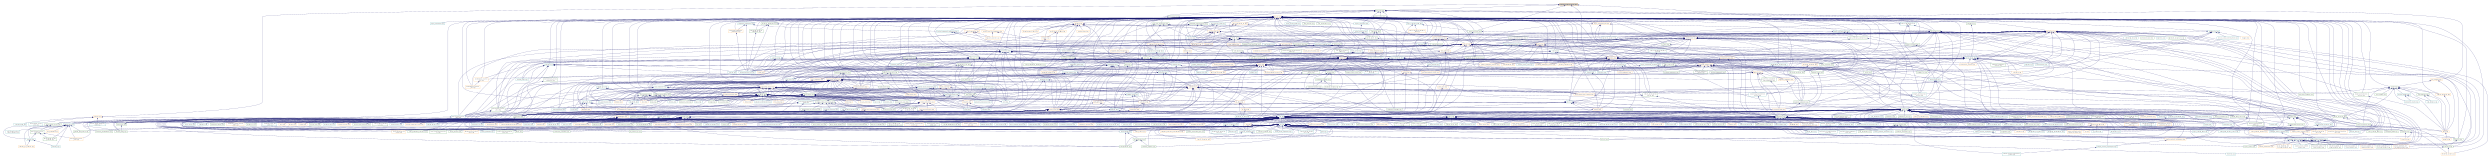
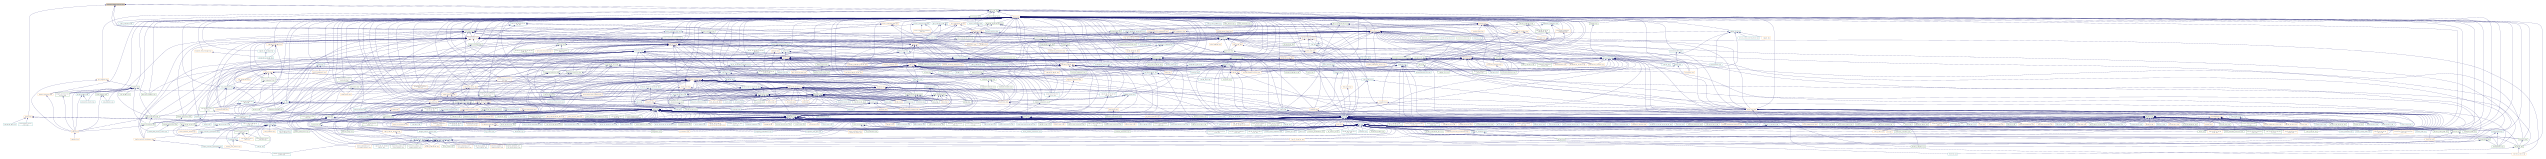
none -> (1578, 65)
